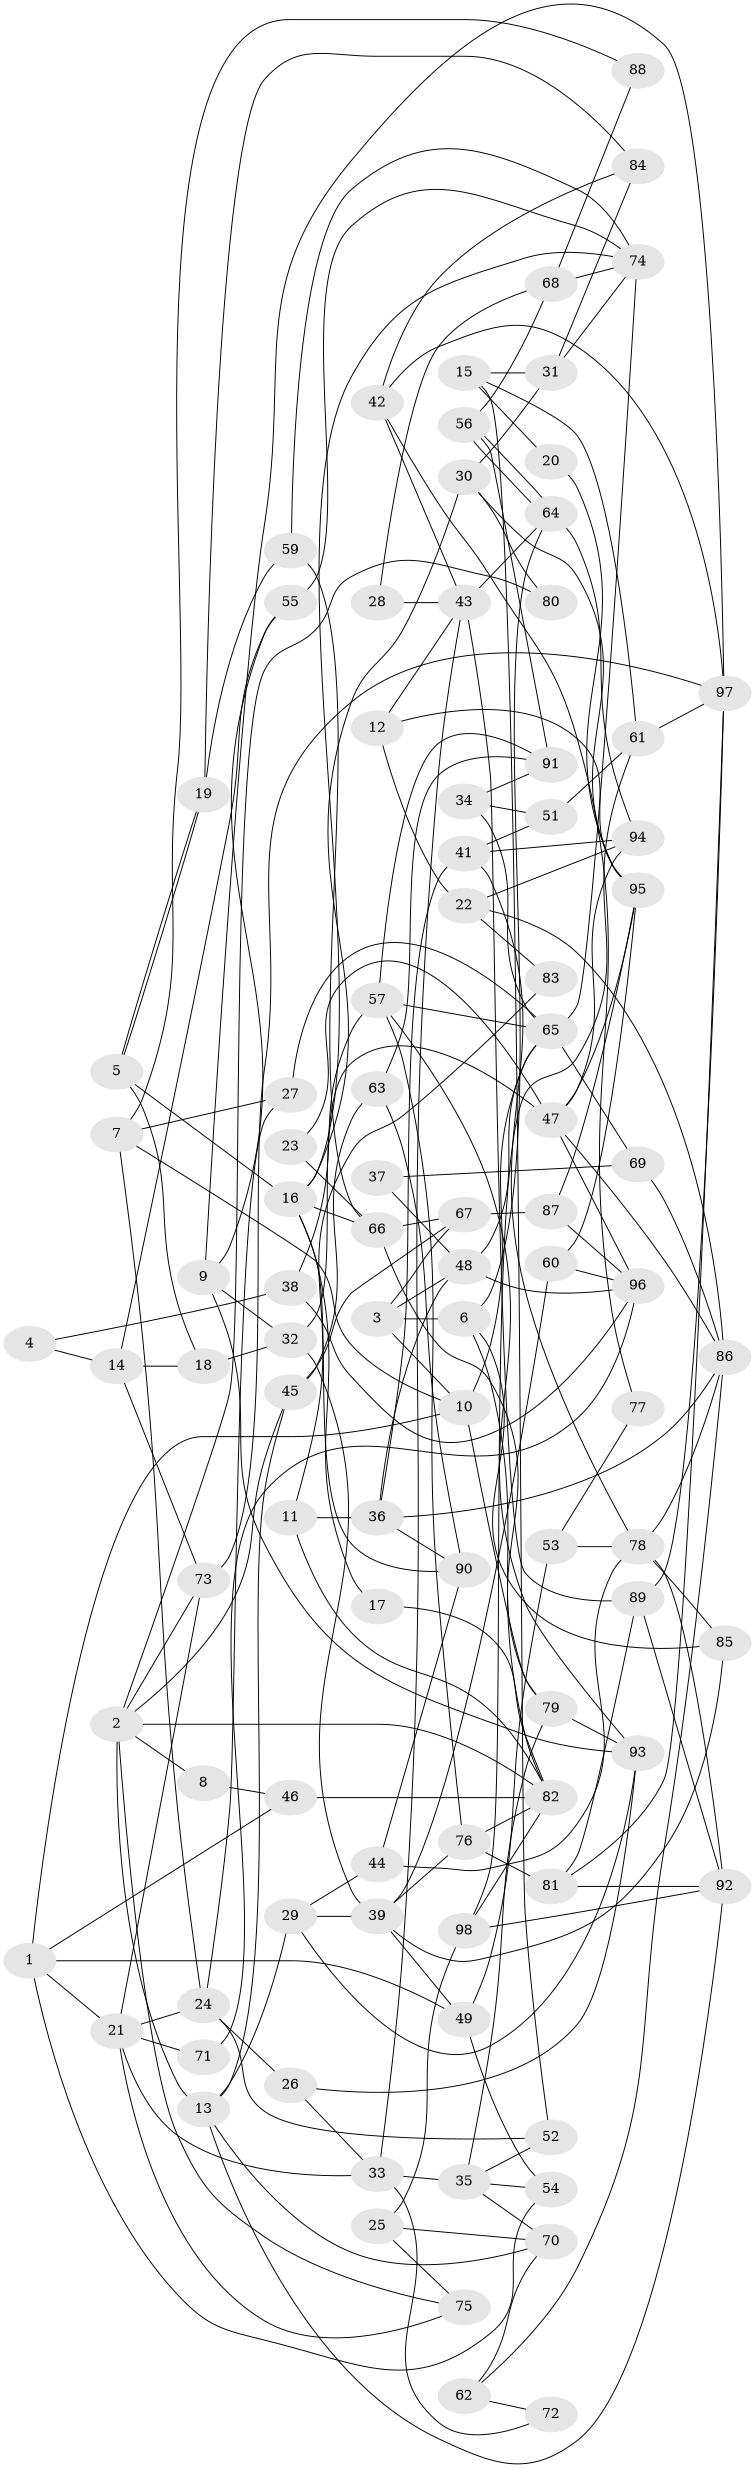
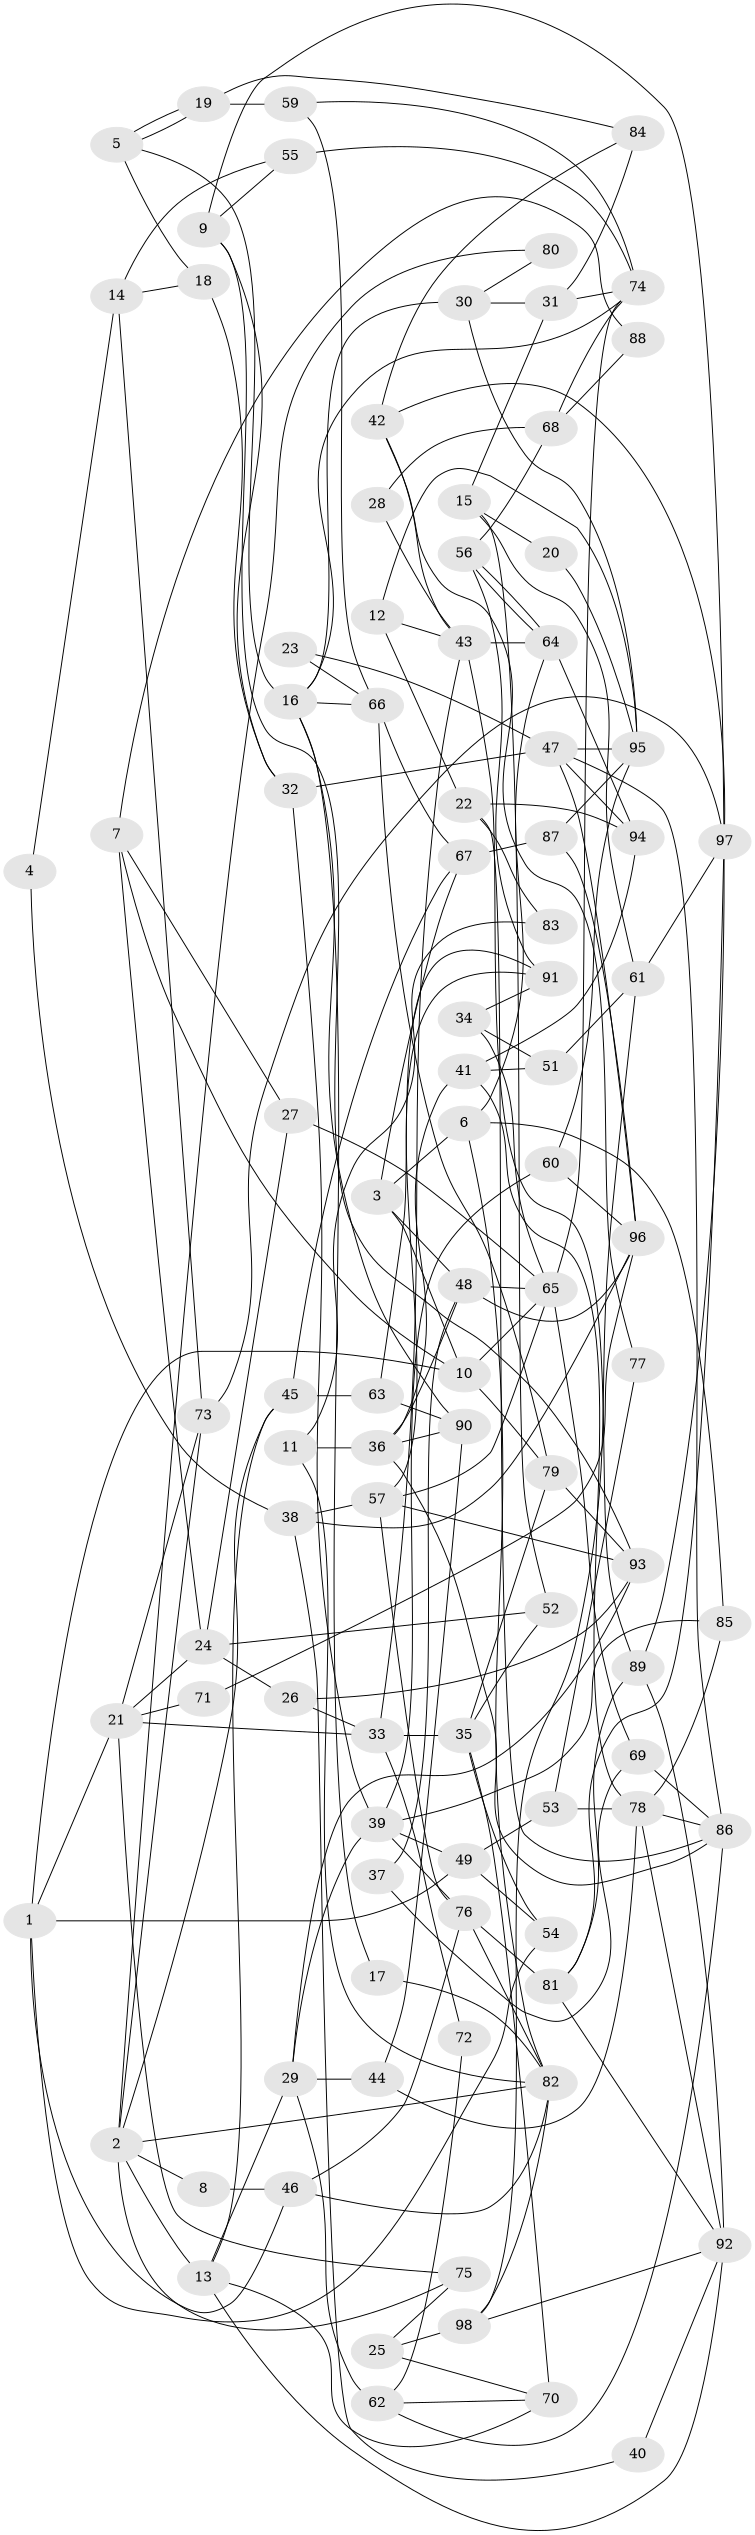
none -> (416, 2075)
none -> (326, 2245)
none -> (638, 2455)
